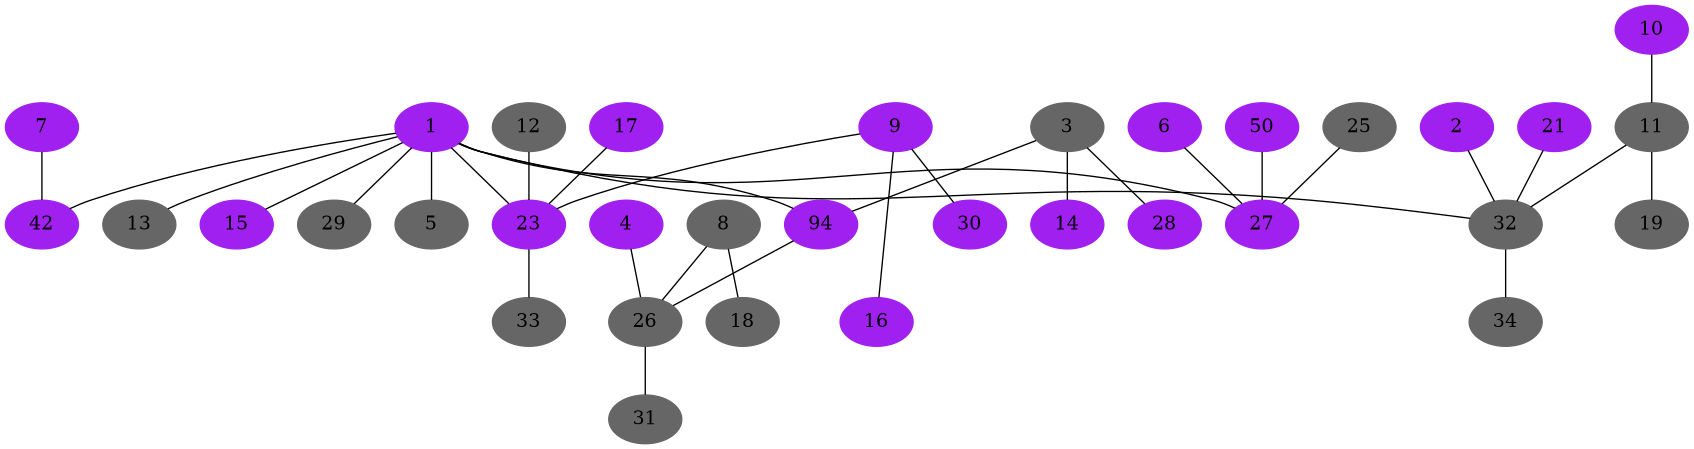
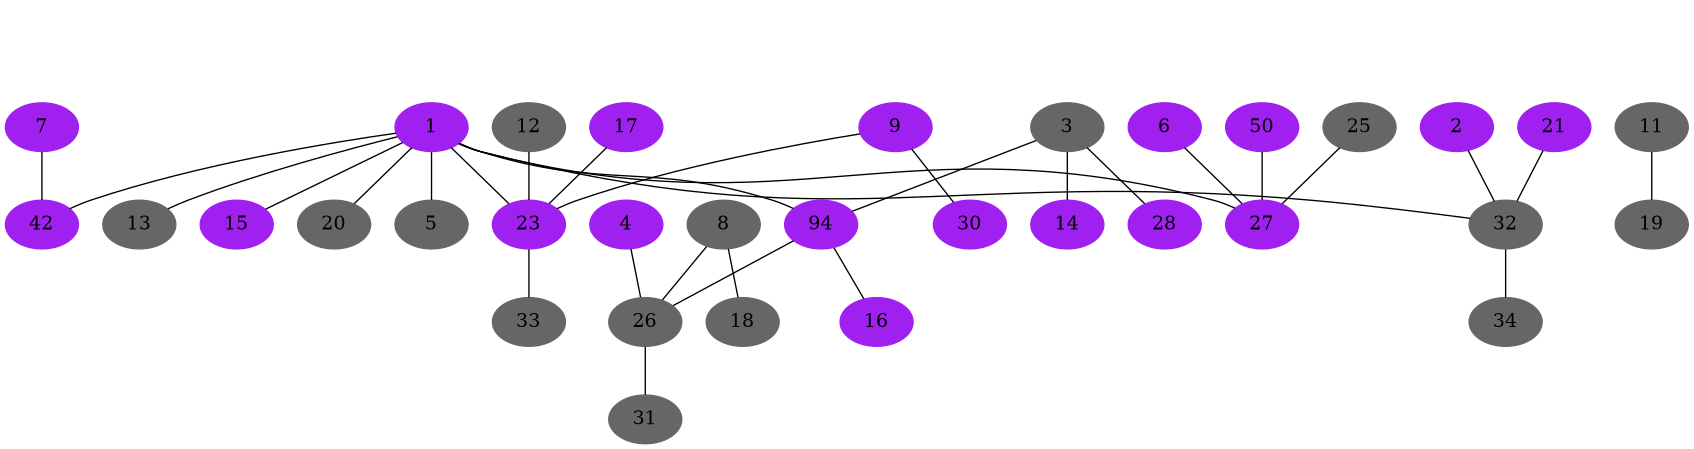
(1652, 30) -> none
(1579, 176) -> none
(334, 225) -> (334, 225)
(886, 225) -> (849, 273)
